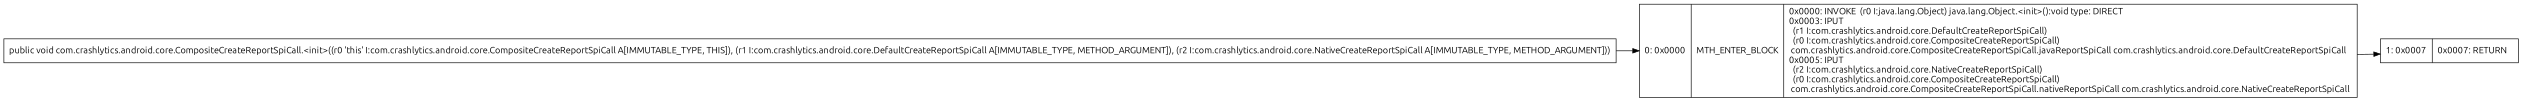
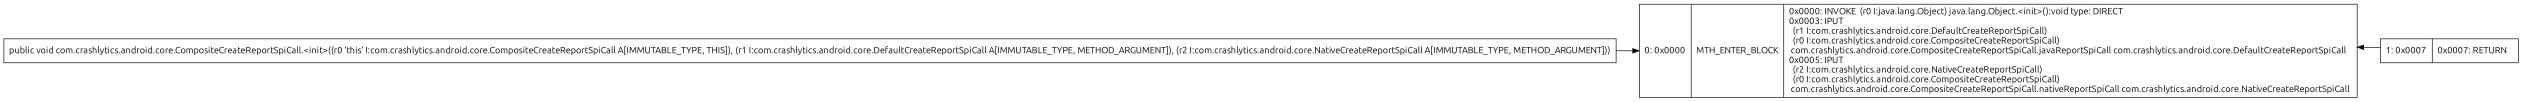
(2365, 54) -> (2372, 47)
